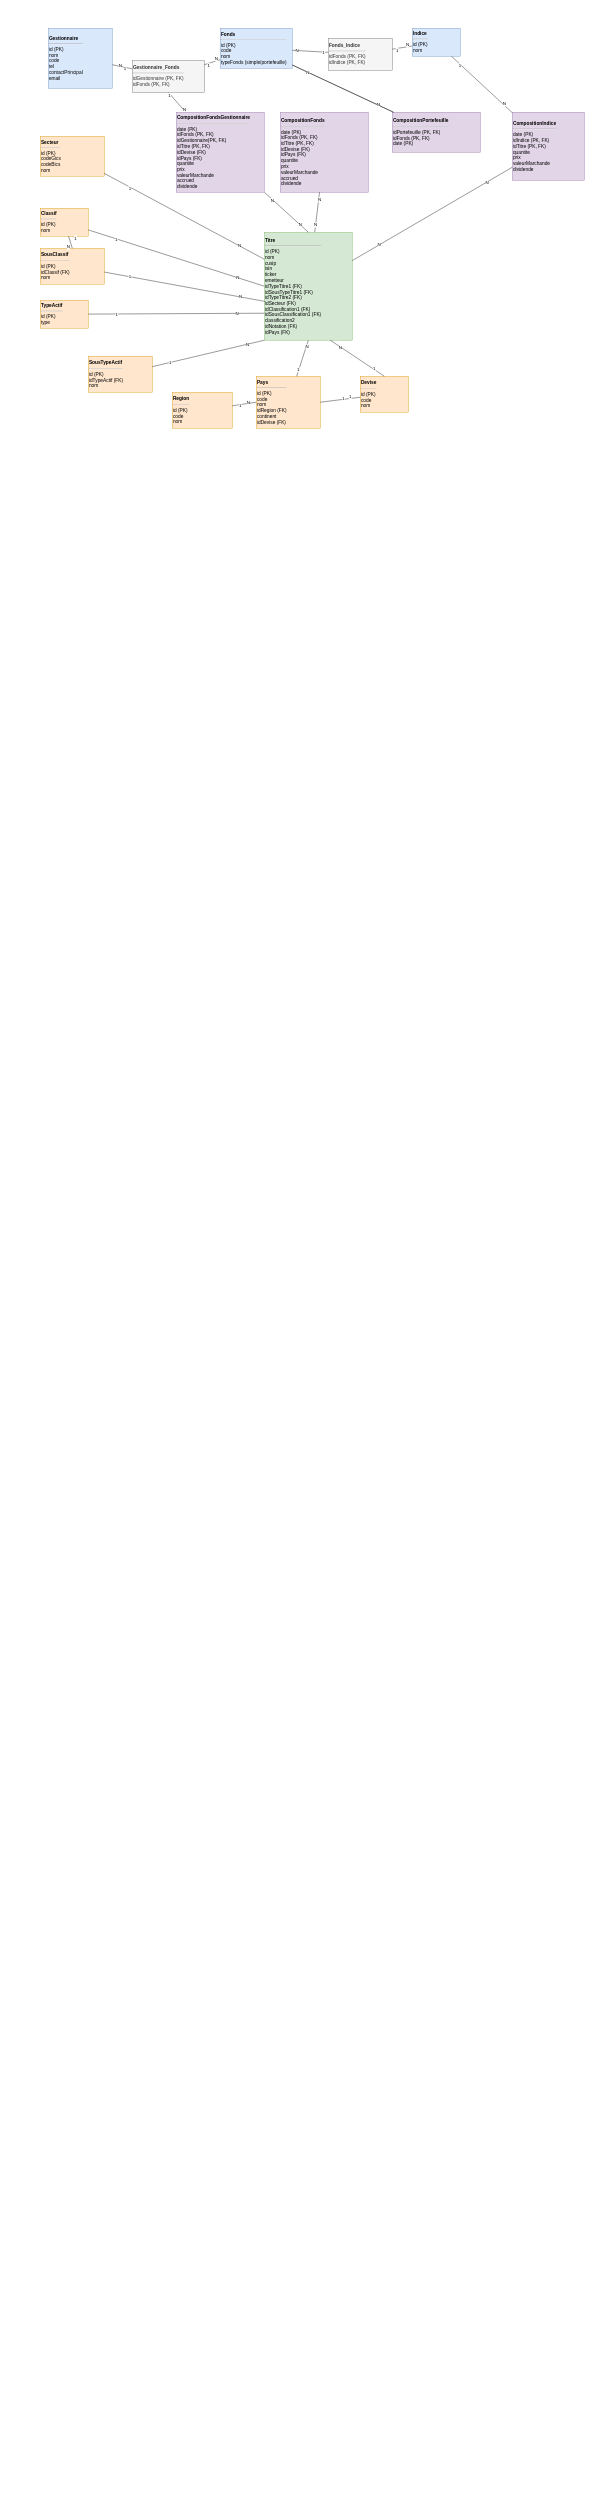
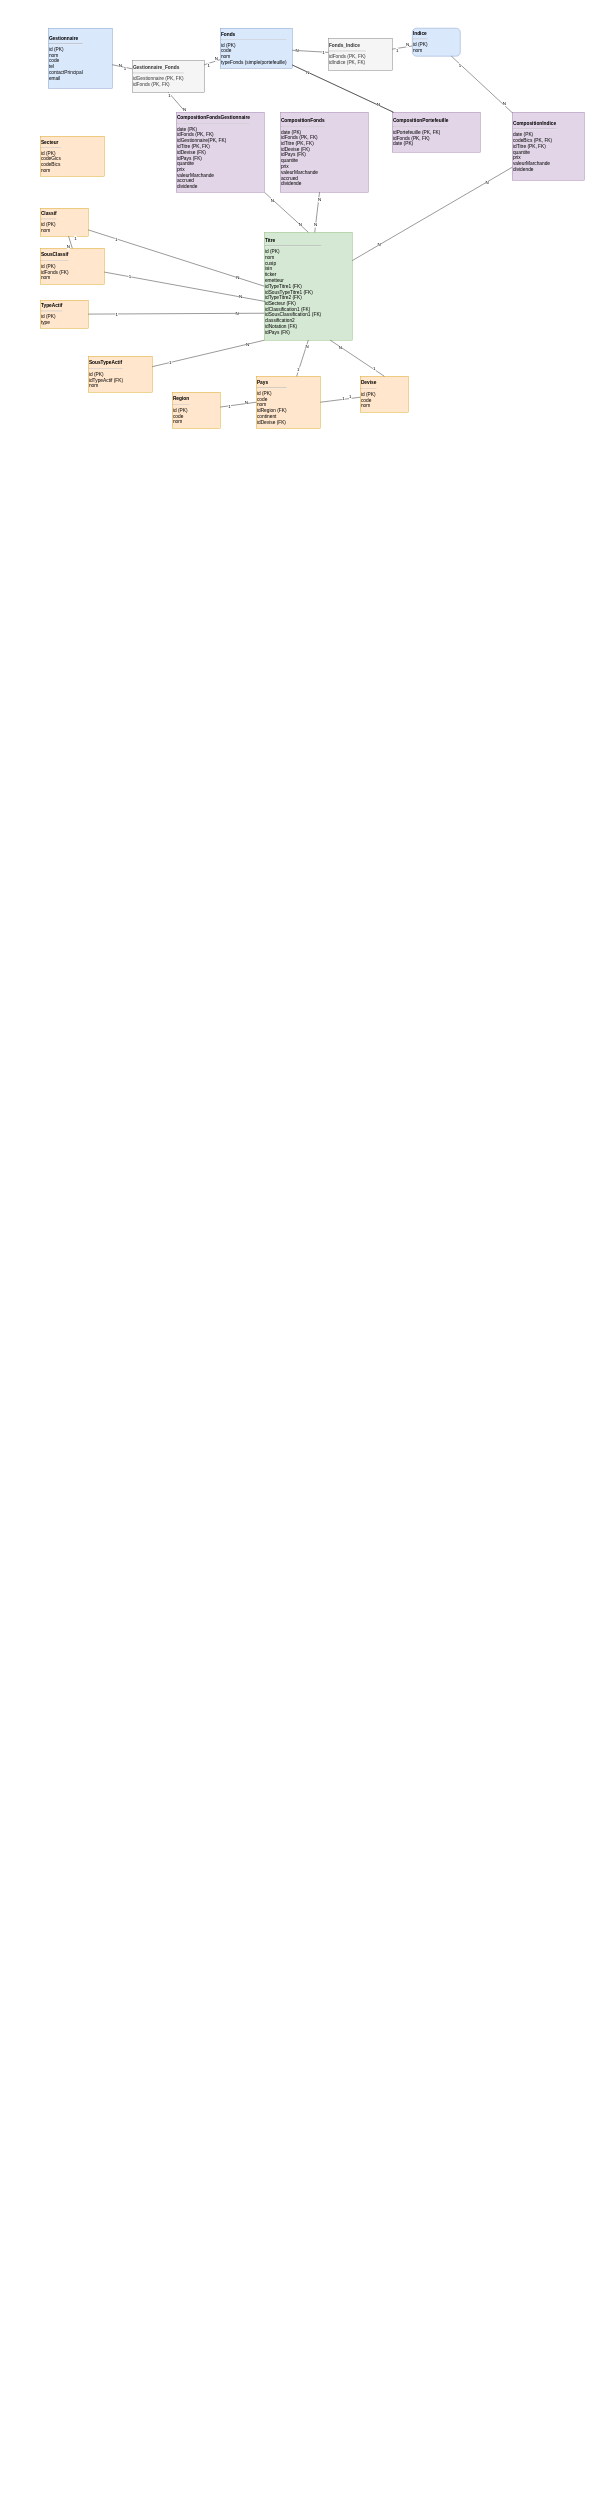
(436, 42) -> (436, 42)
(545, 146) -> (545, 146)
(182, 215) -> none
(63, 266) -> (63, 266)
(202, 410) -> (196, 410)
